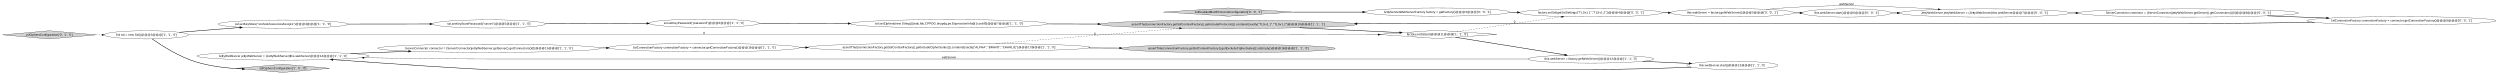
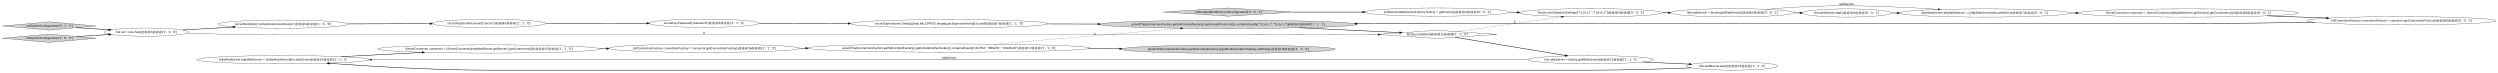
(99, 35) -> (93, 29)
(195, 61) -> (93, 36)
